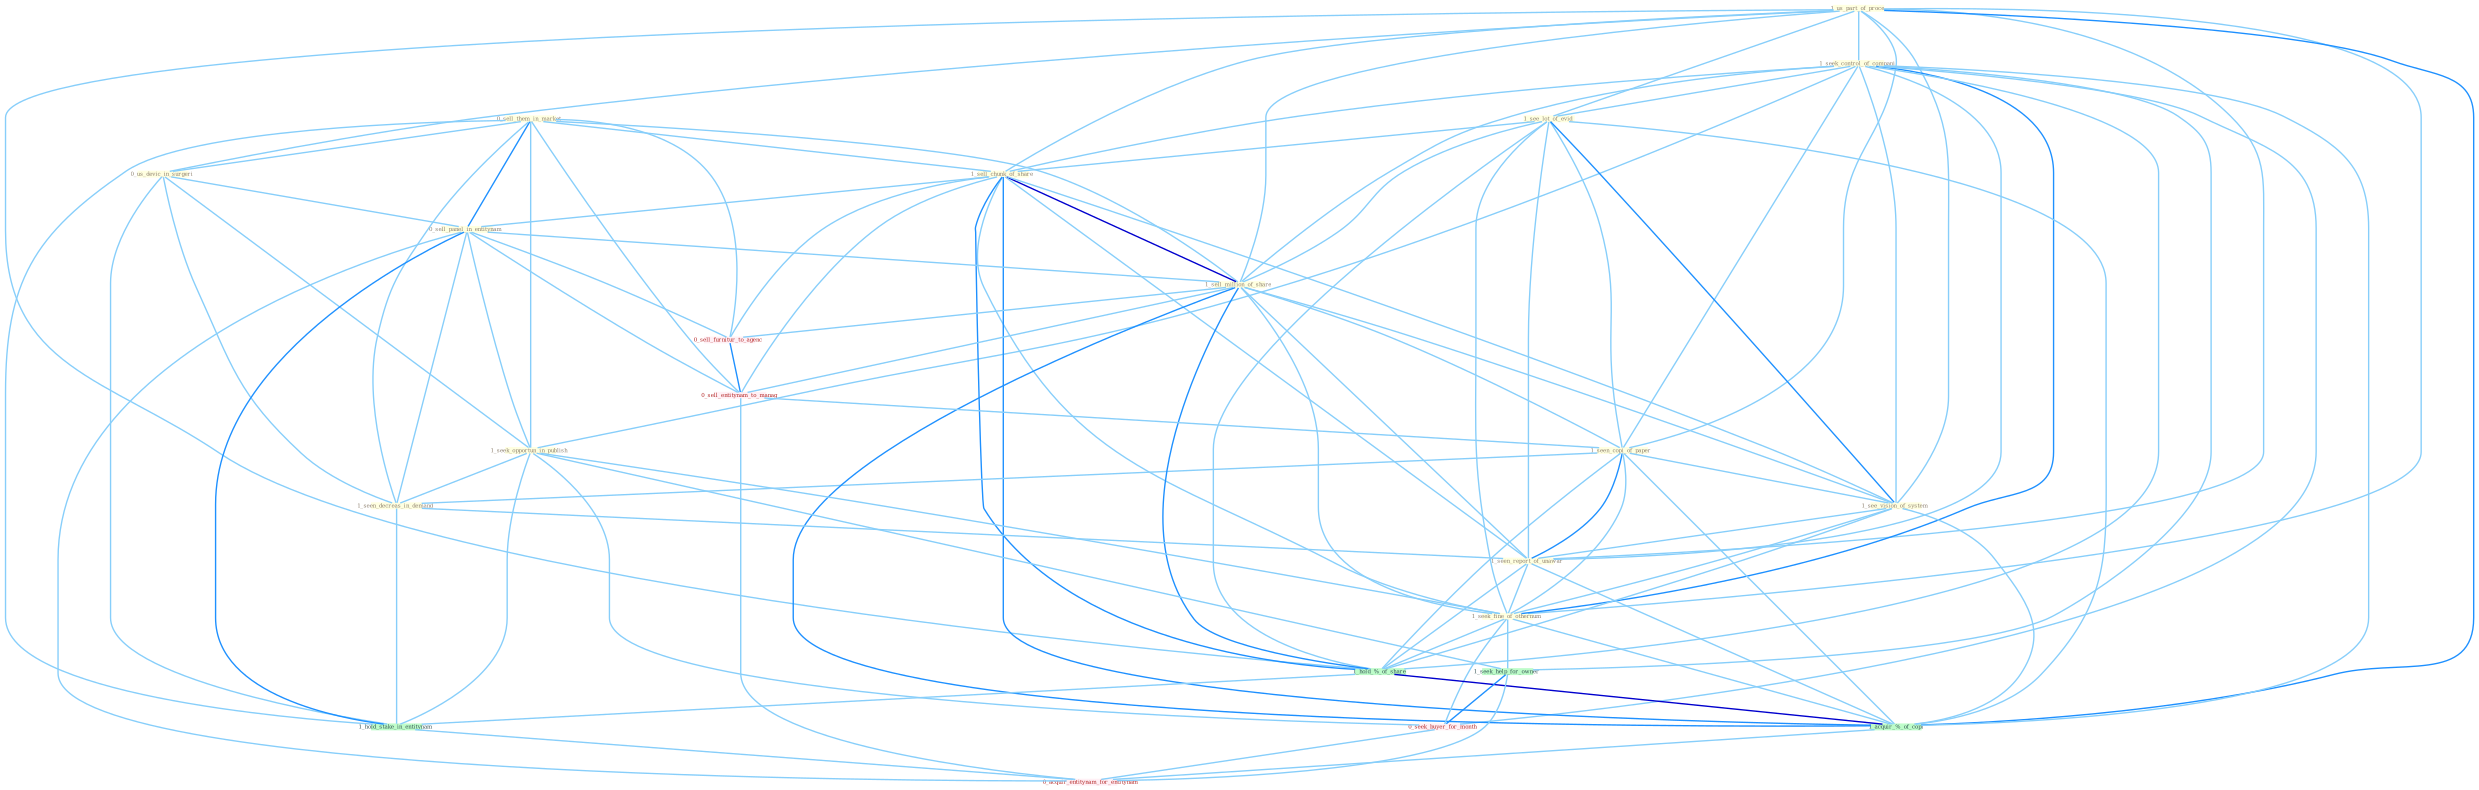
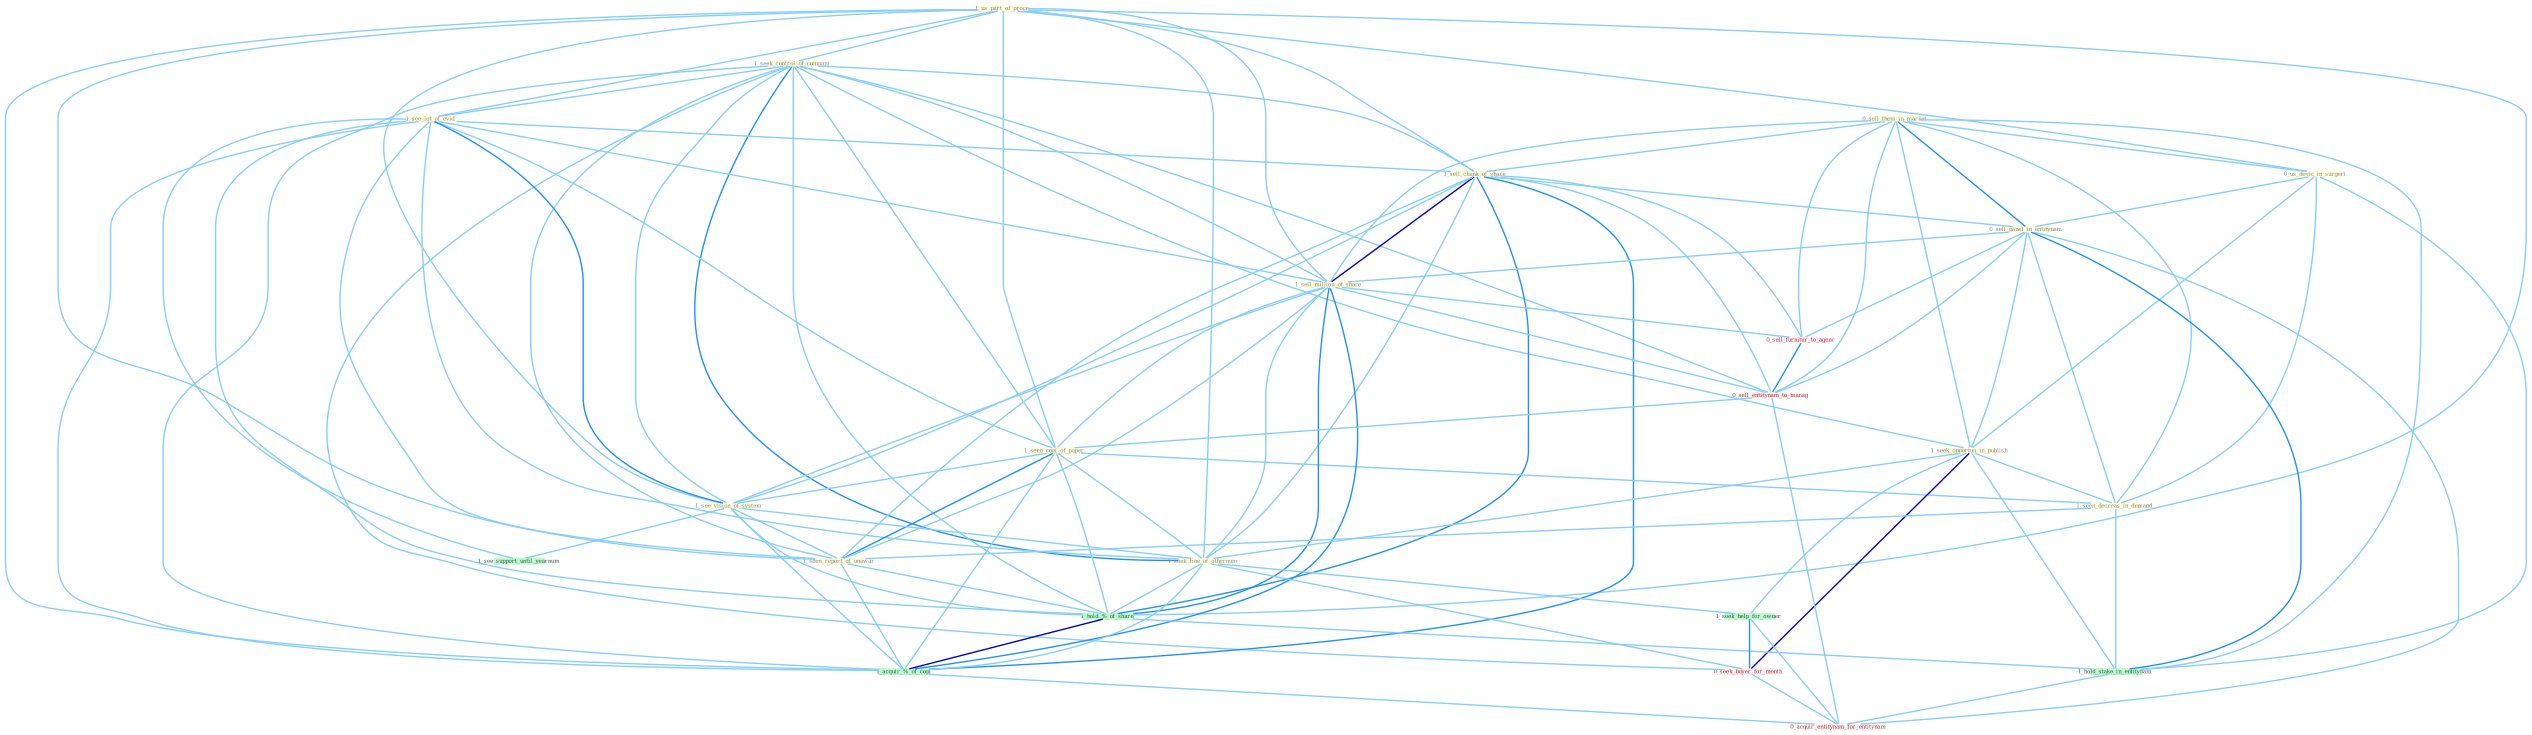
(2474, 350) -> (6, 296)
(2191, 503) -> (1289, 214)
none -> (520, 561)
(1518, 589) -> none
(859, 691) -> (1871, 550)
